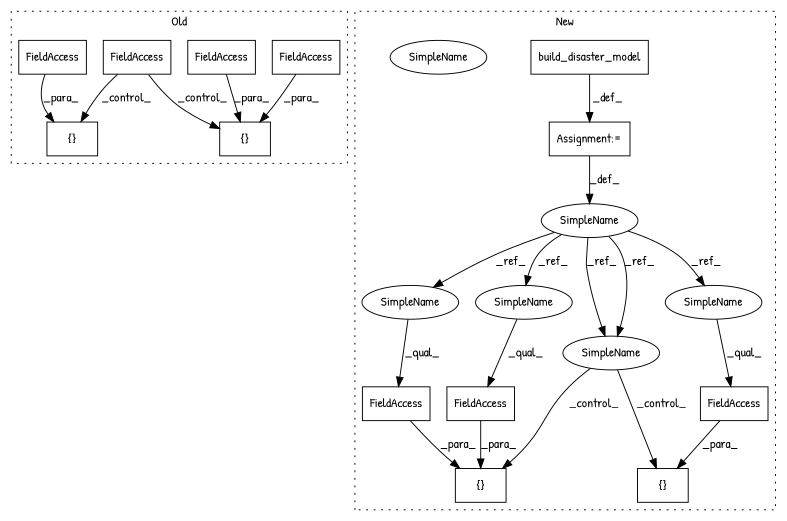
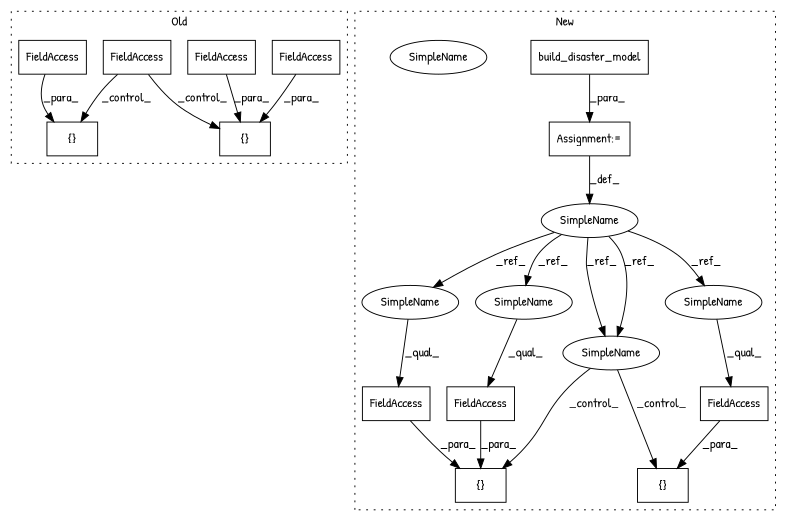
(608, 98) -> (608, 98)
